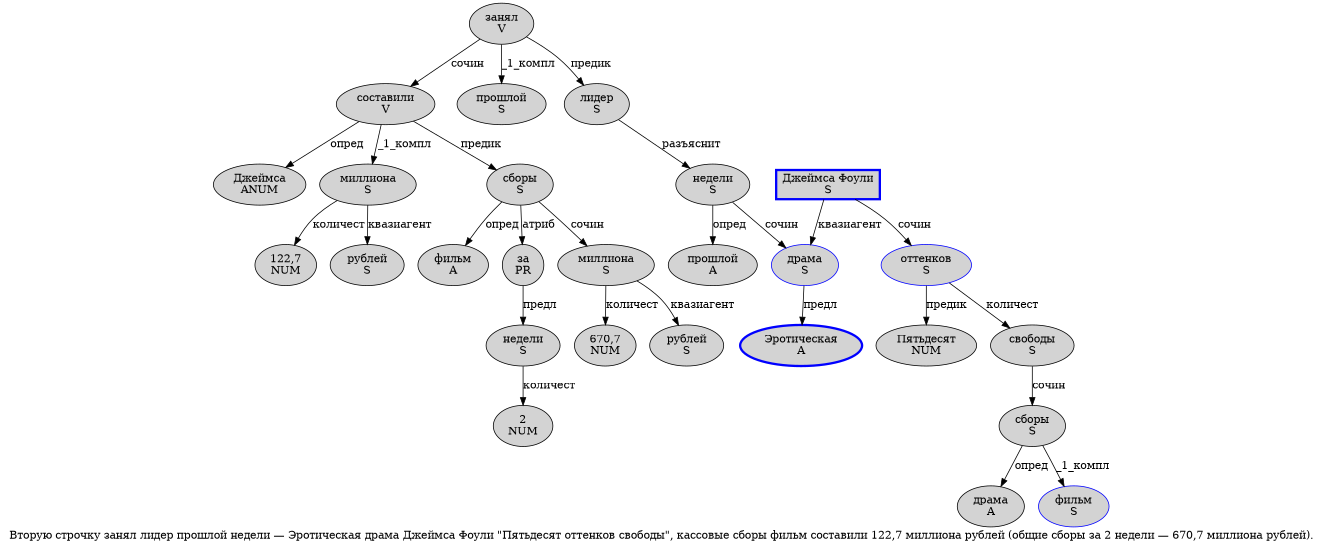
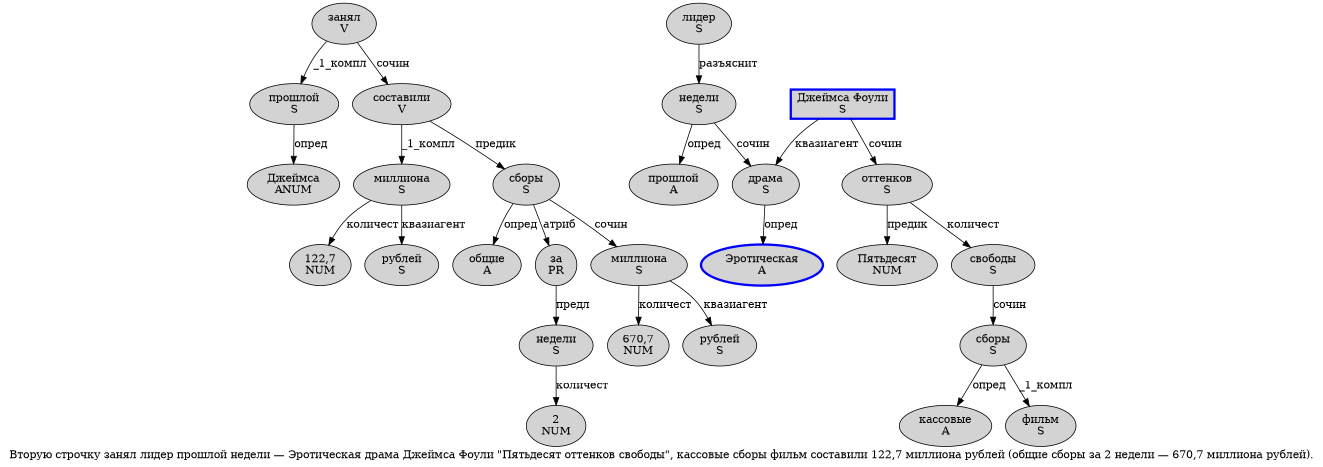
(555, 55) -> none
(326, 142) -> (294, 140)
(453, 265) -> (487, 265)
(805, 265) -> (766, 185)
(926, 265) -> (887, 185)
(820, 305) -> (781, 225)
(991, 506) -> (946, 426)
(1074, 506) -> (1041, 426)
